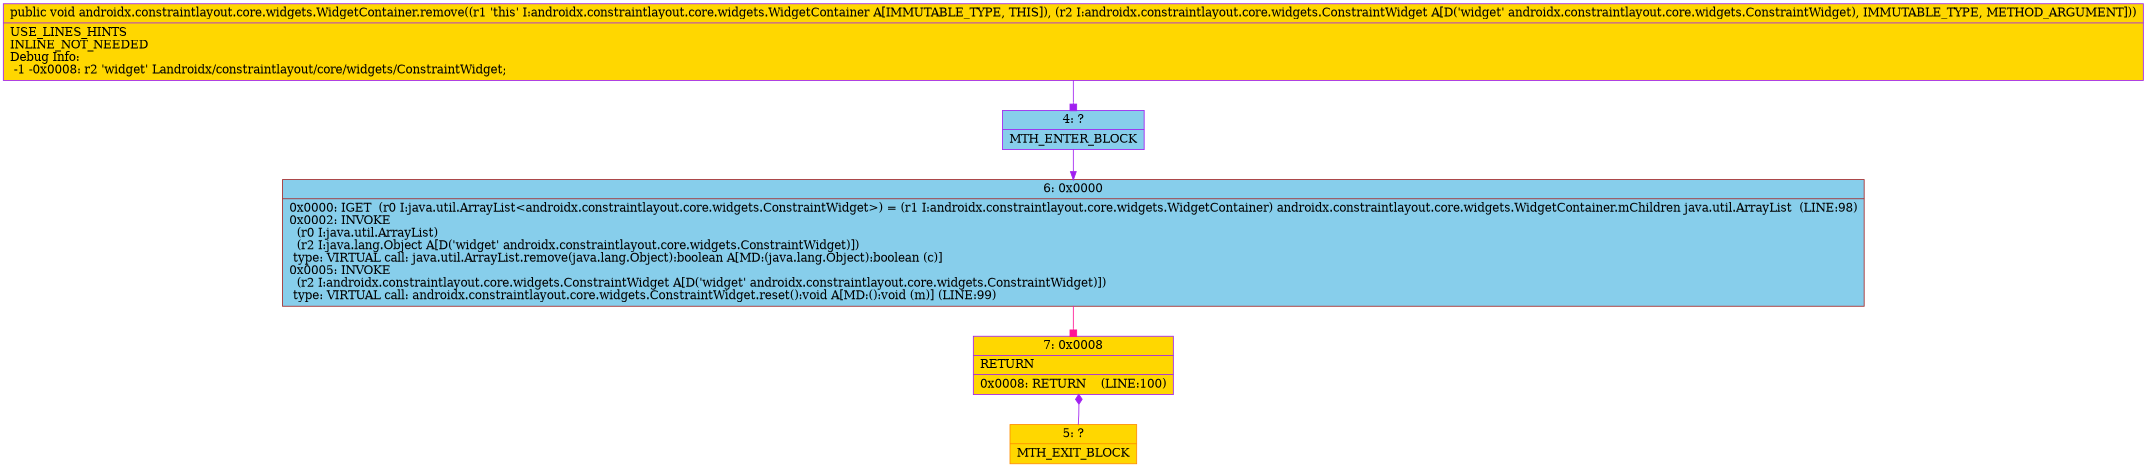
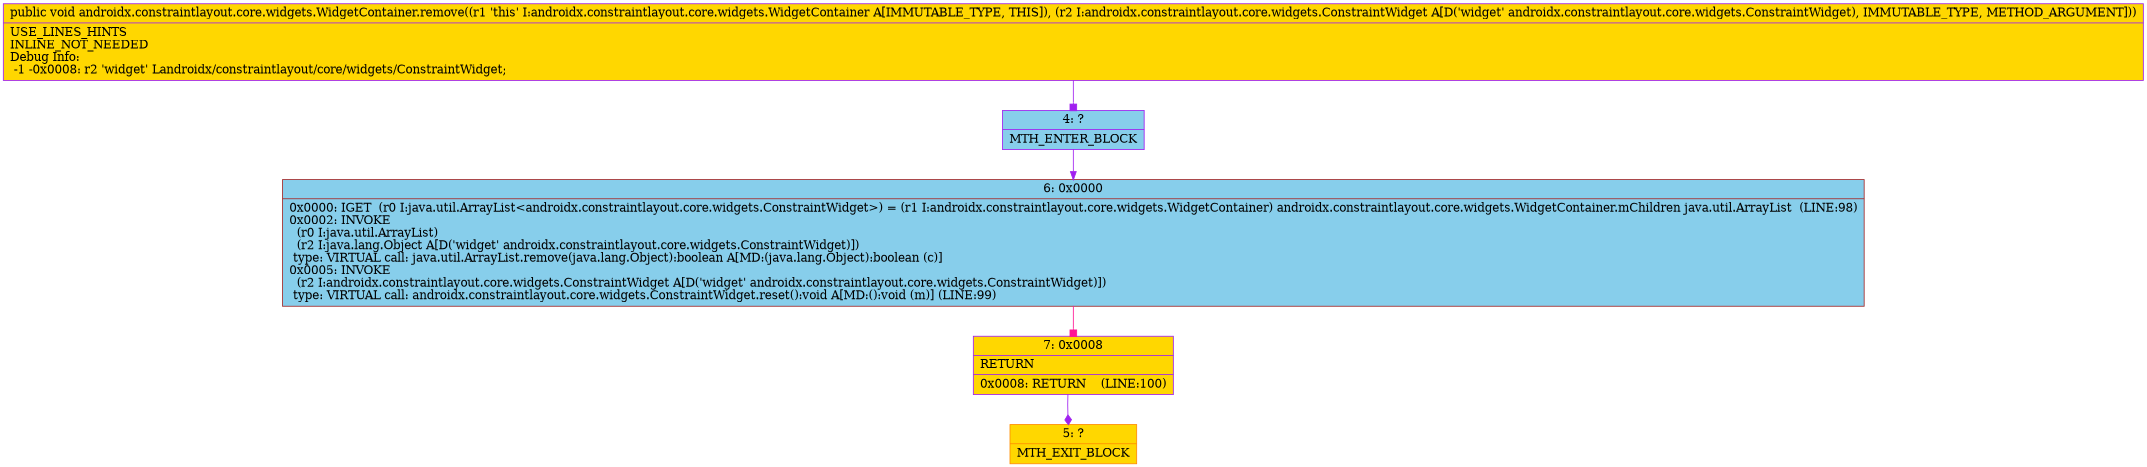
(1079, 415) -> (1068, 405)
